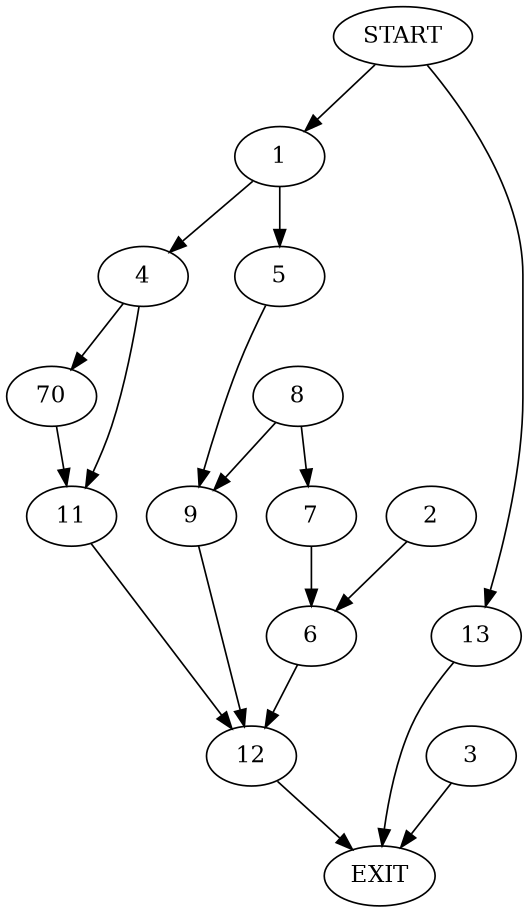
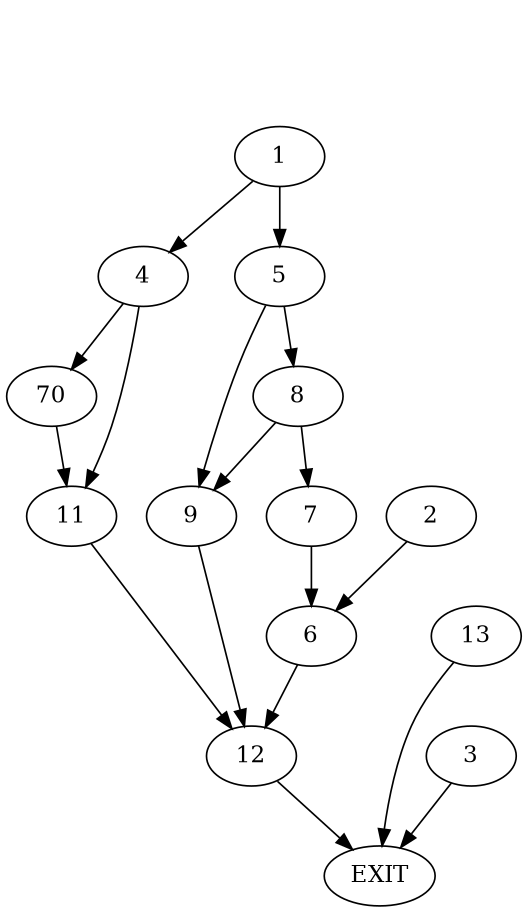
(403, 37) -> none
none -> (288, 328)
